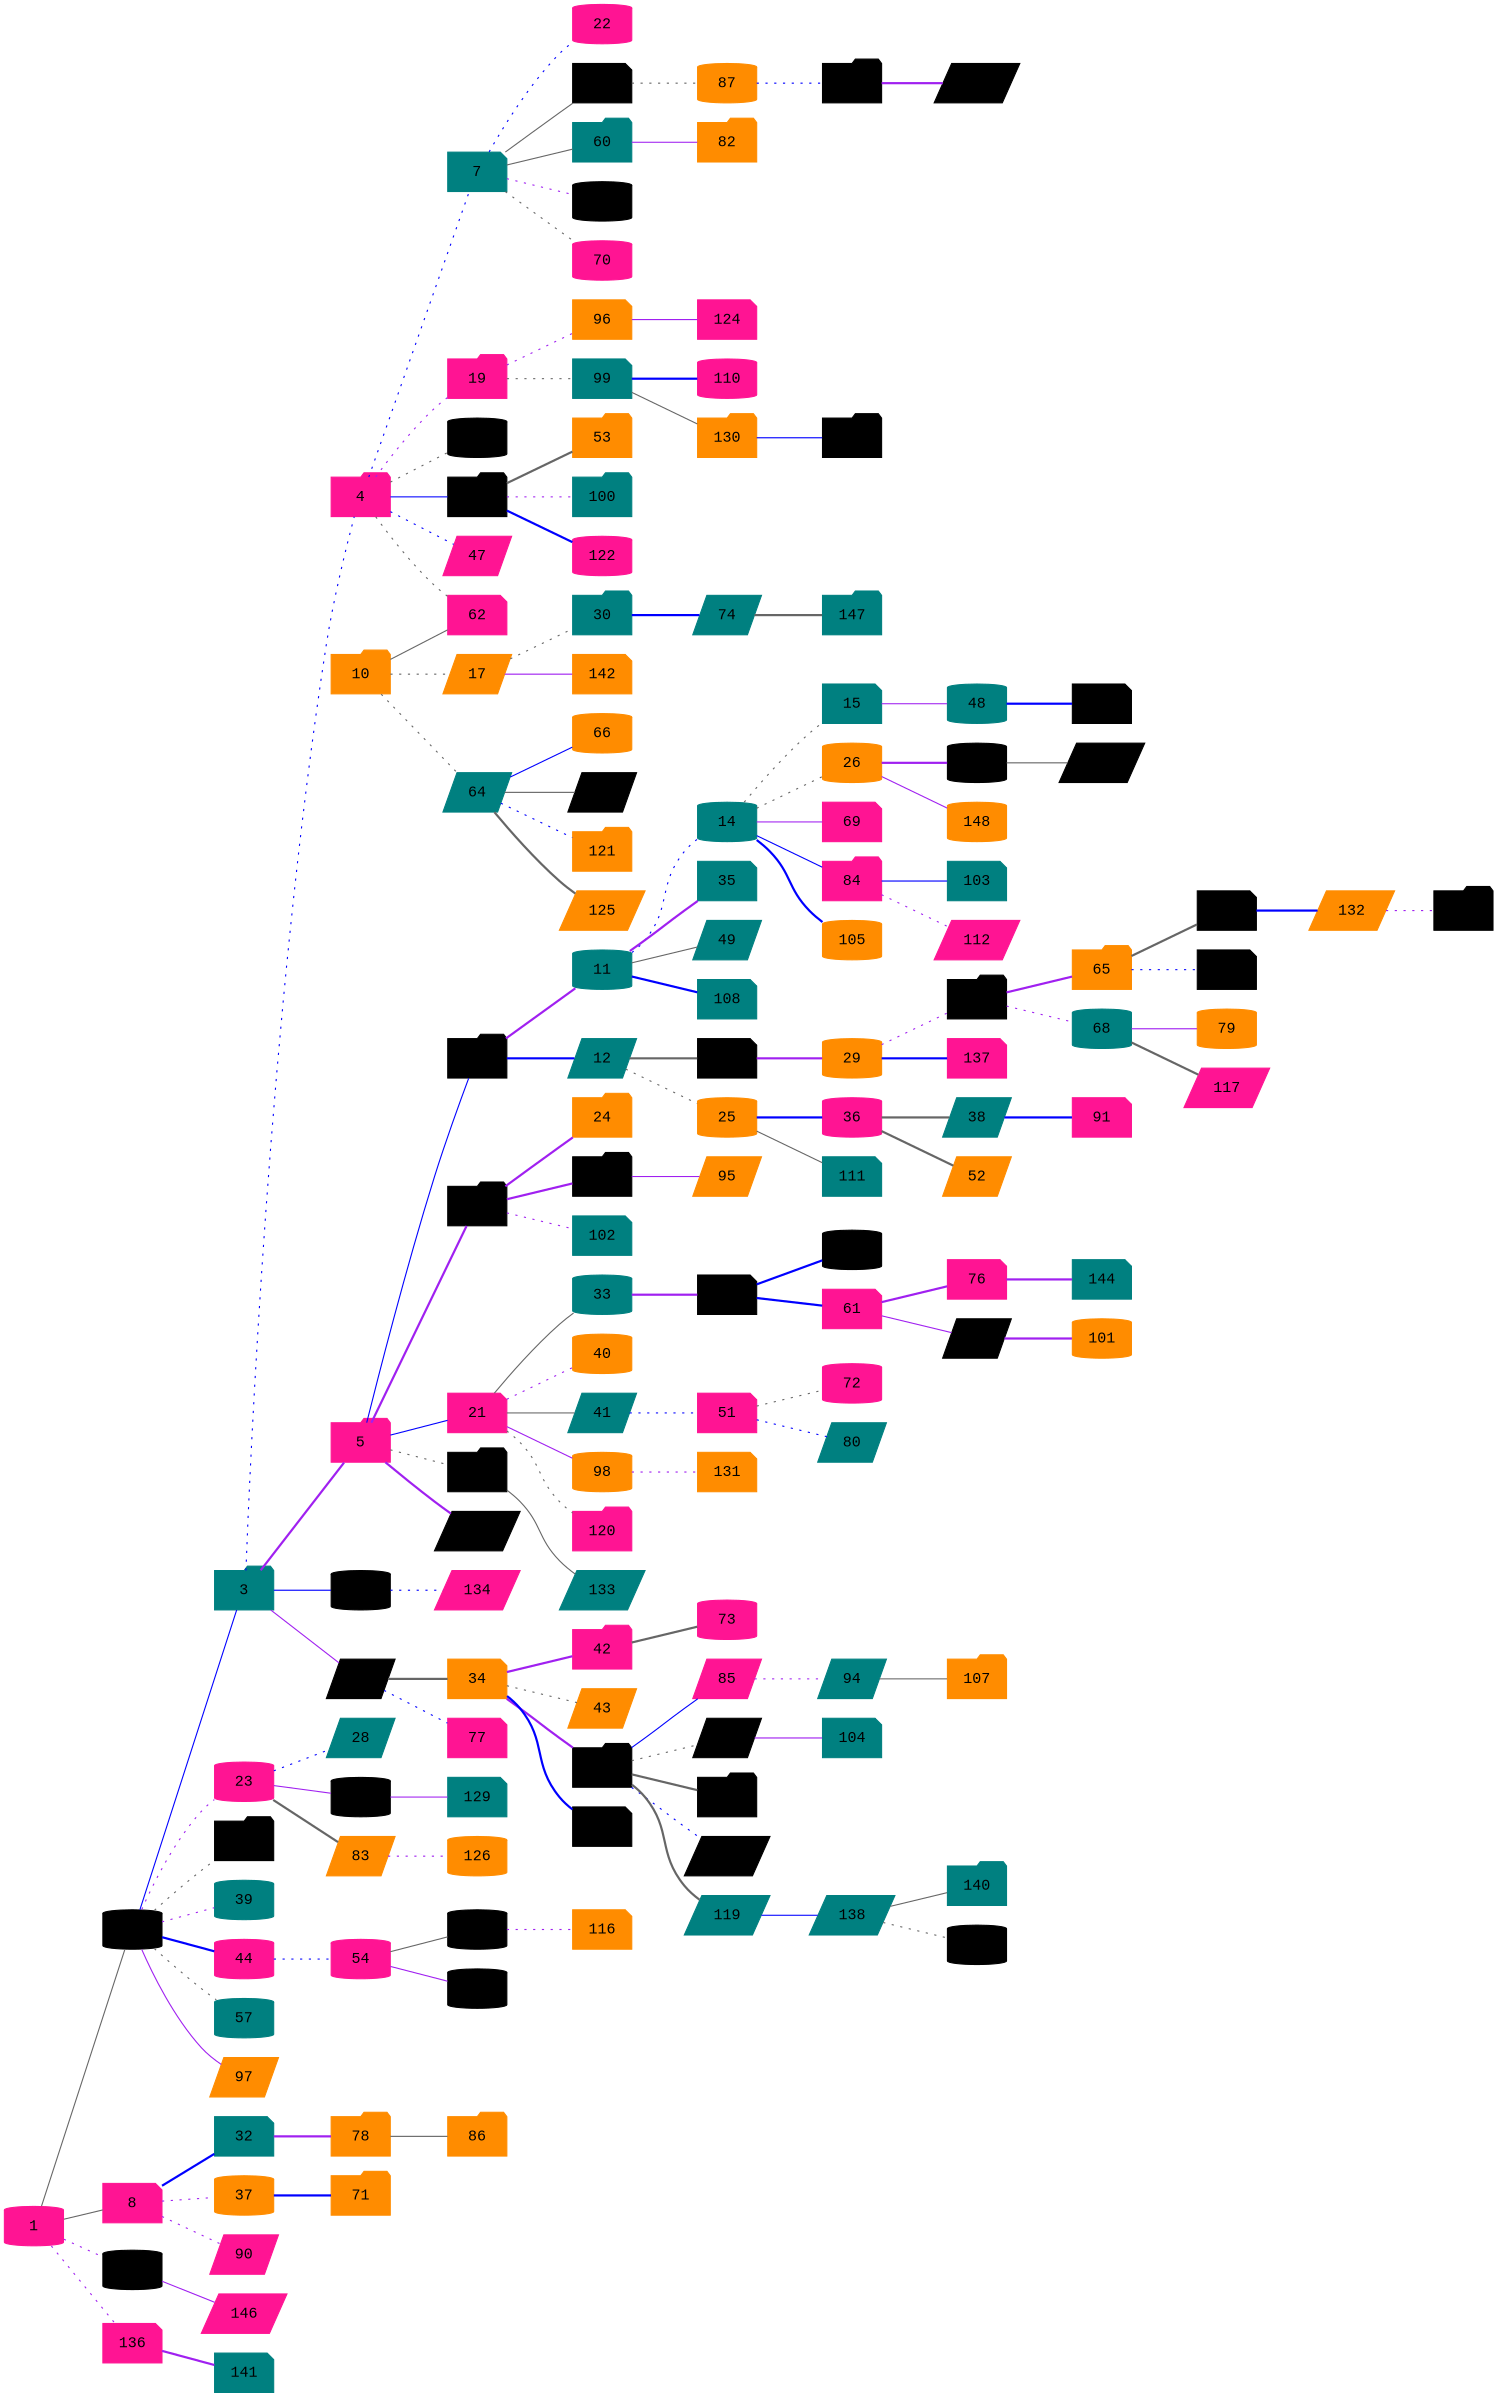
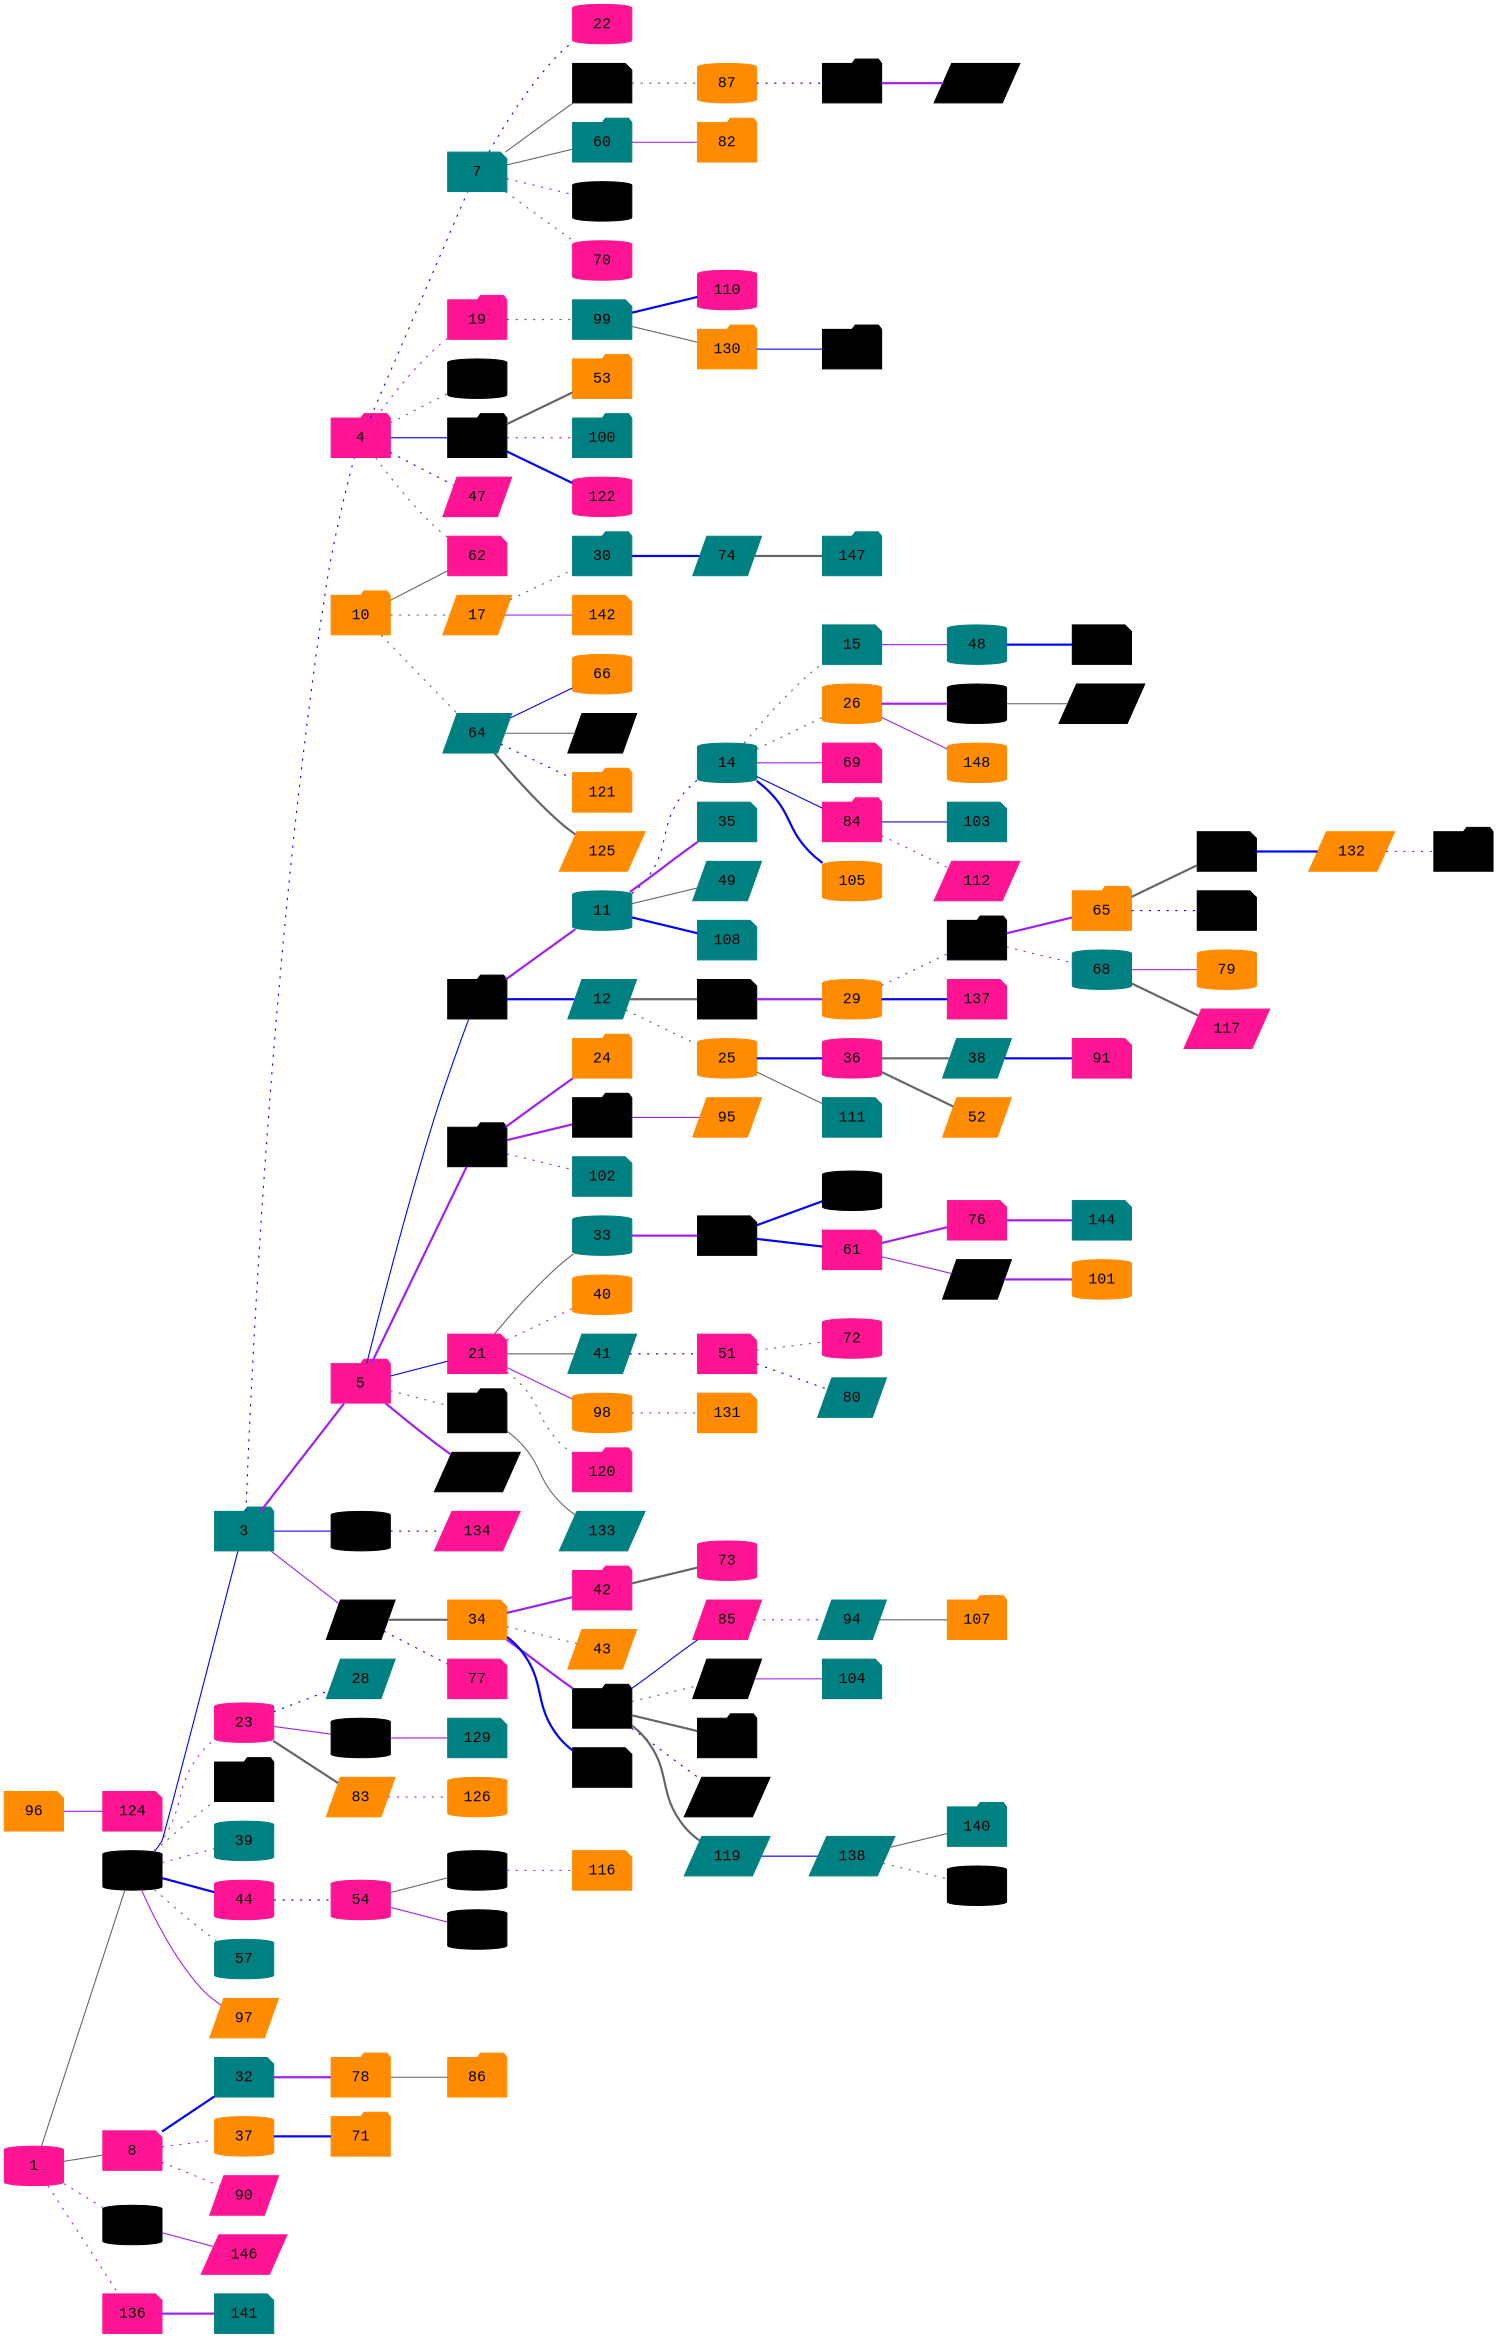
(540, 349) -> none
